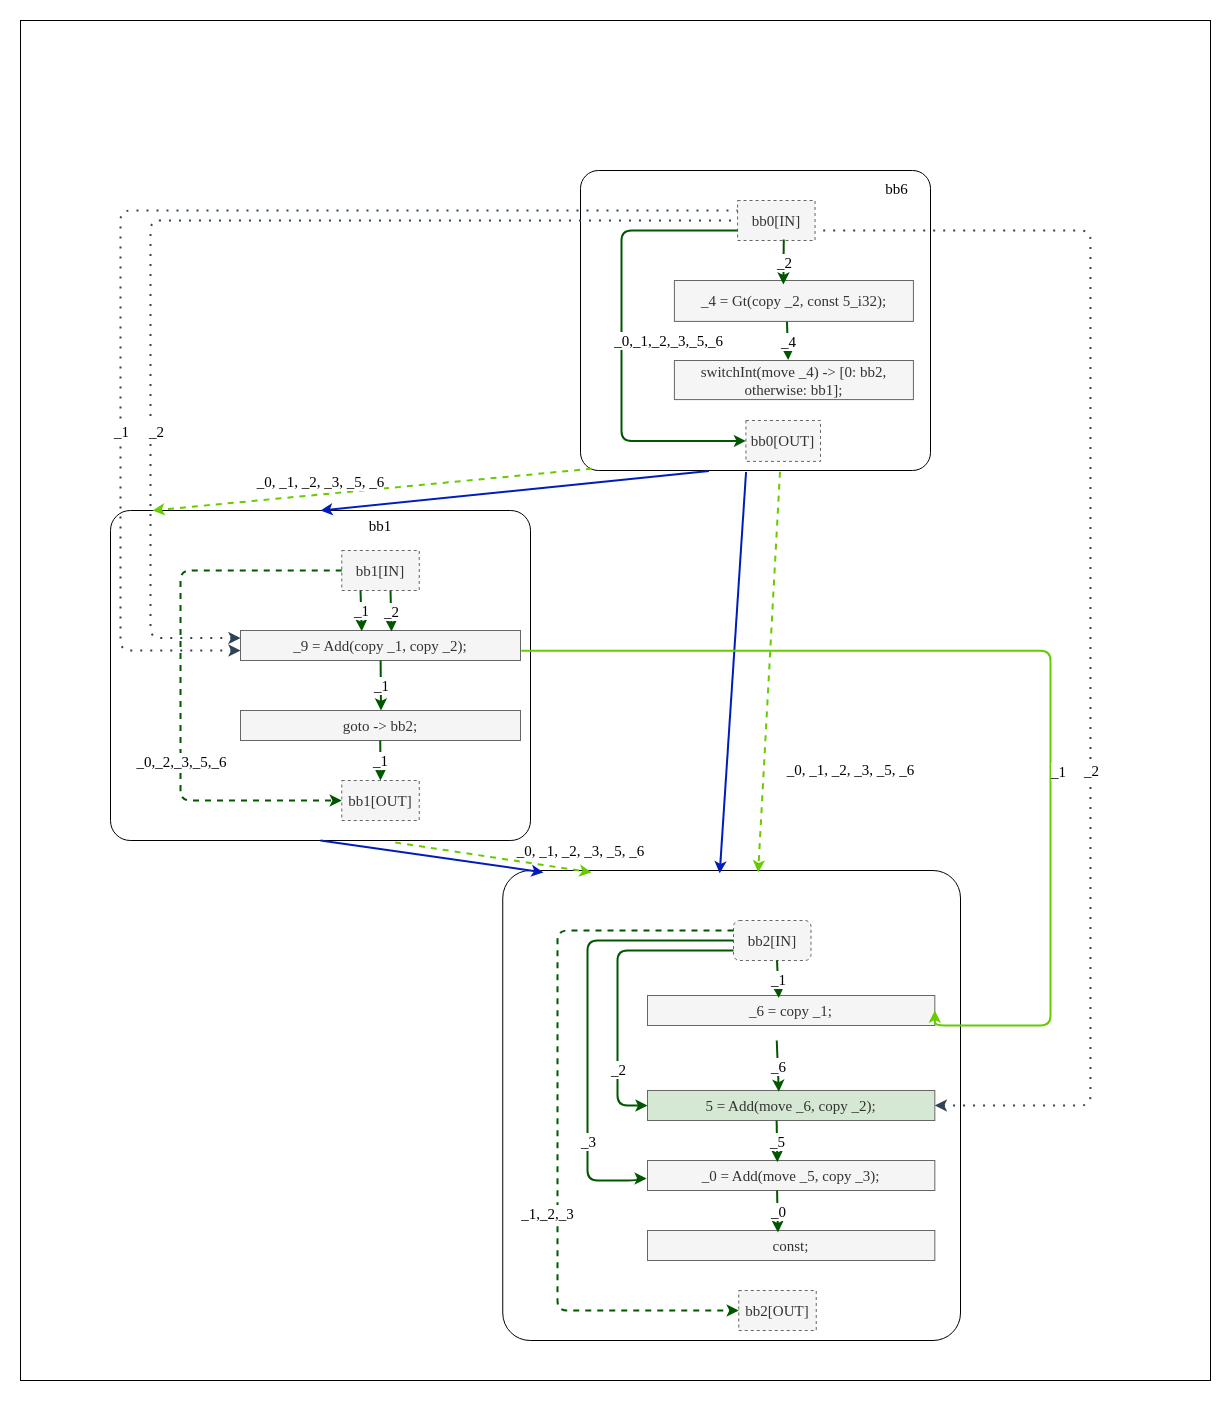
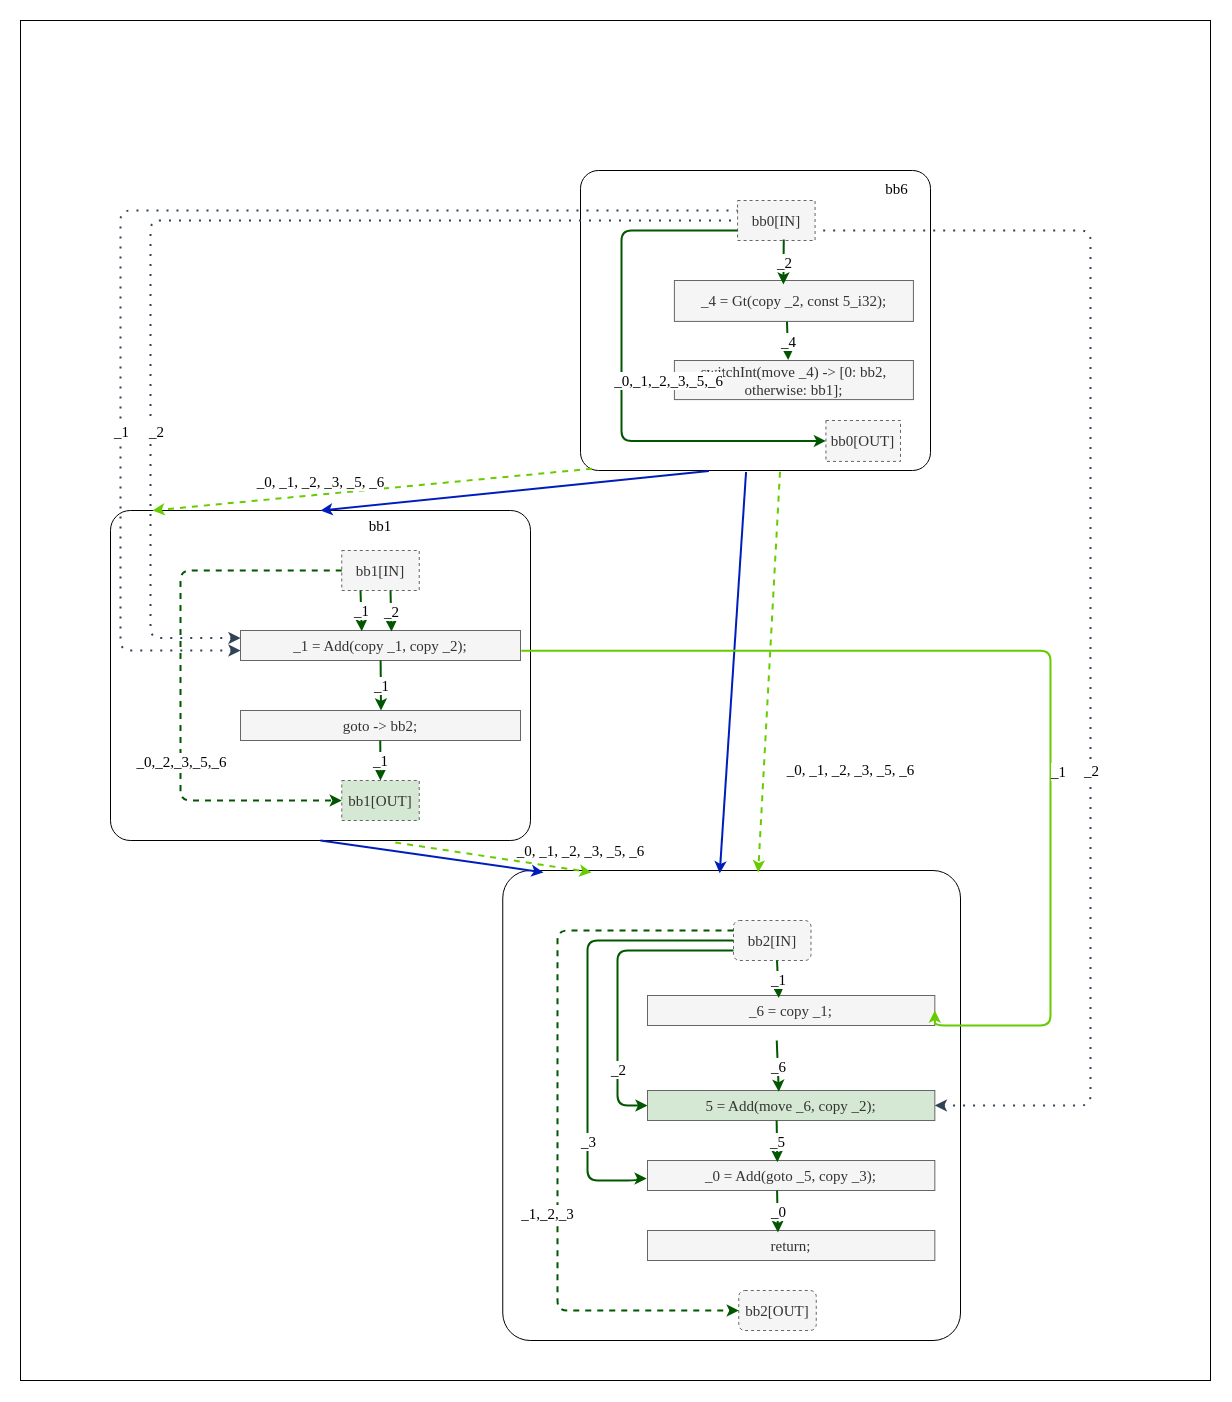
(783, 441) -> (863, 441)
(381, 646) -> (381, 646)
(381, 801) -> (381, 801)
(791, 1176) -> (791, 1176)
(791, 1246) -> (791, 1246)
(778, 1311) -> (778, 1311)
